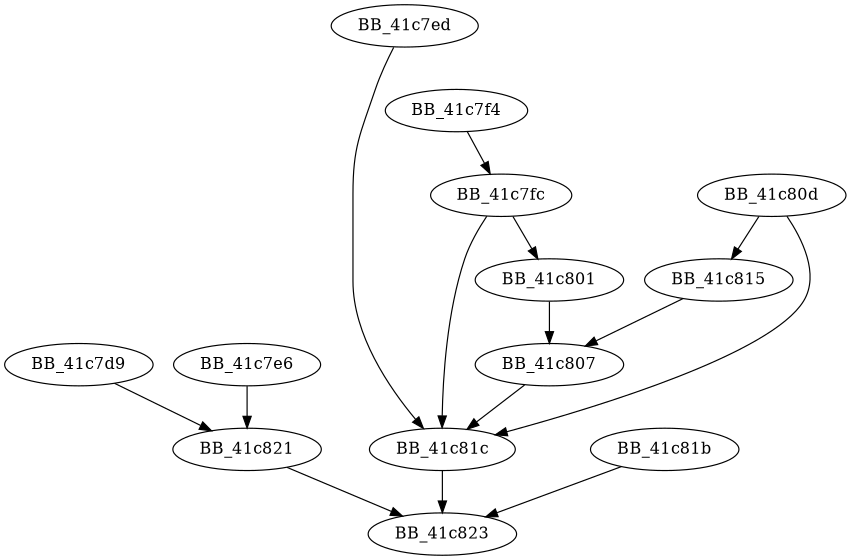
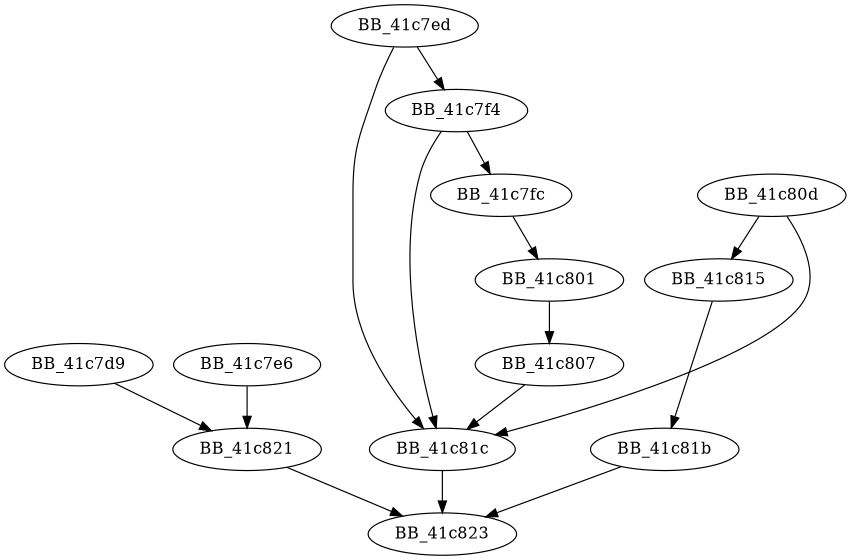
none -> (427, 63)
(452, 313) -> (410, 272)
(640, 320) -> (694, 359)
